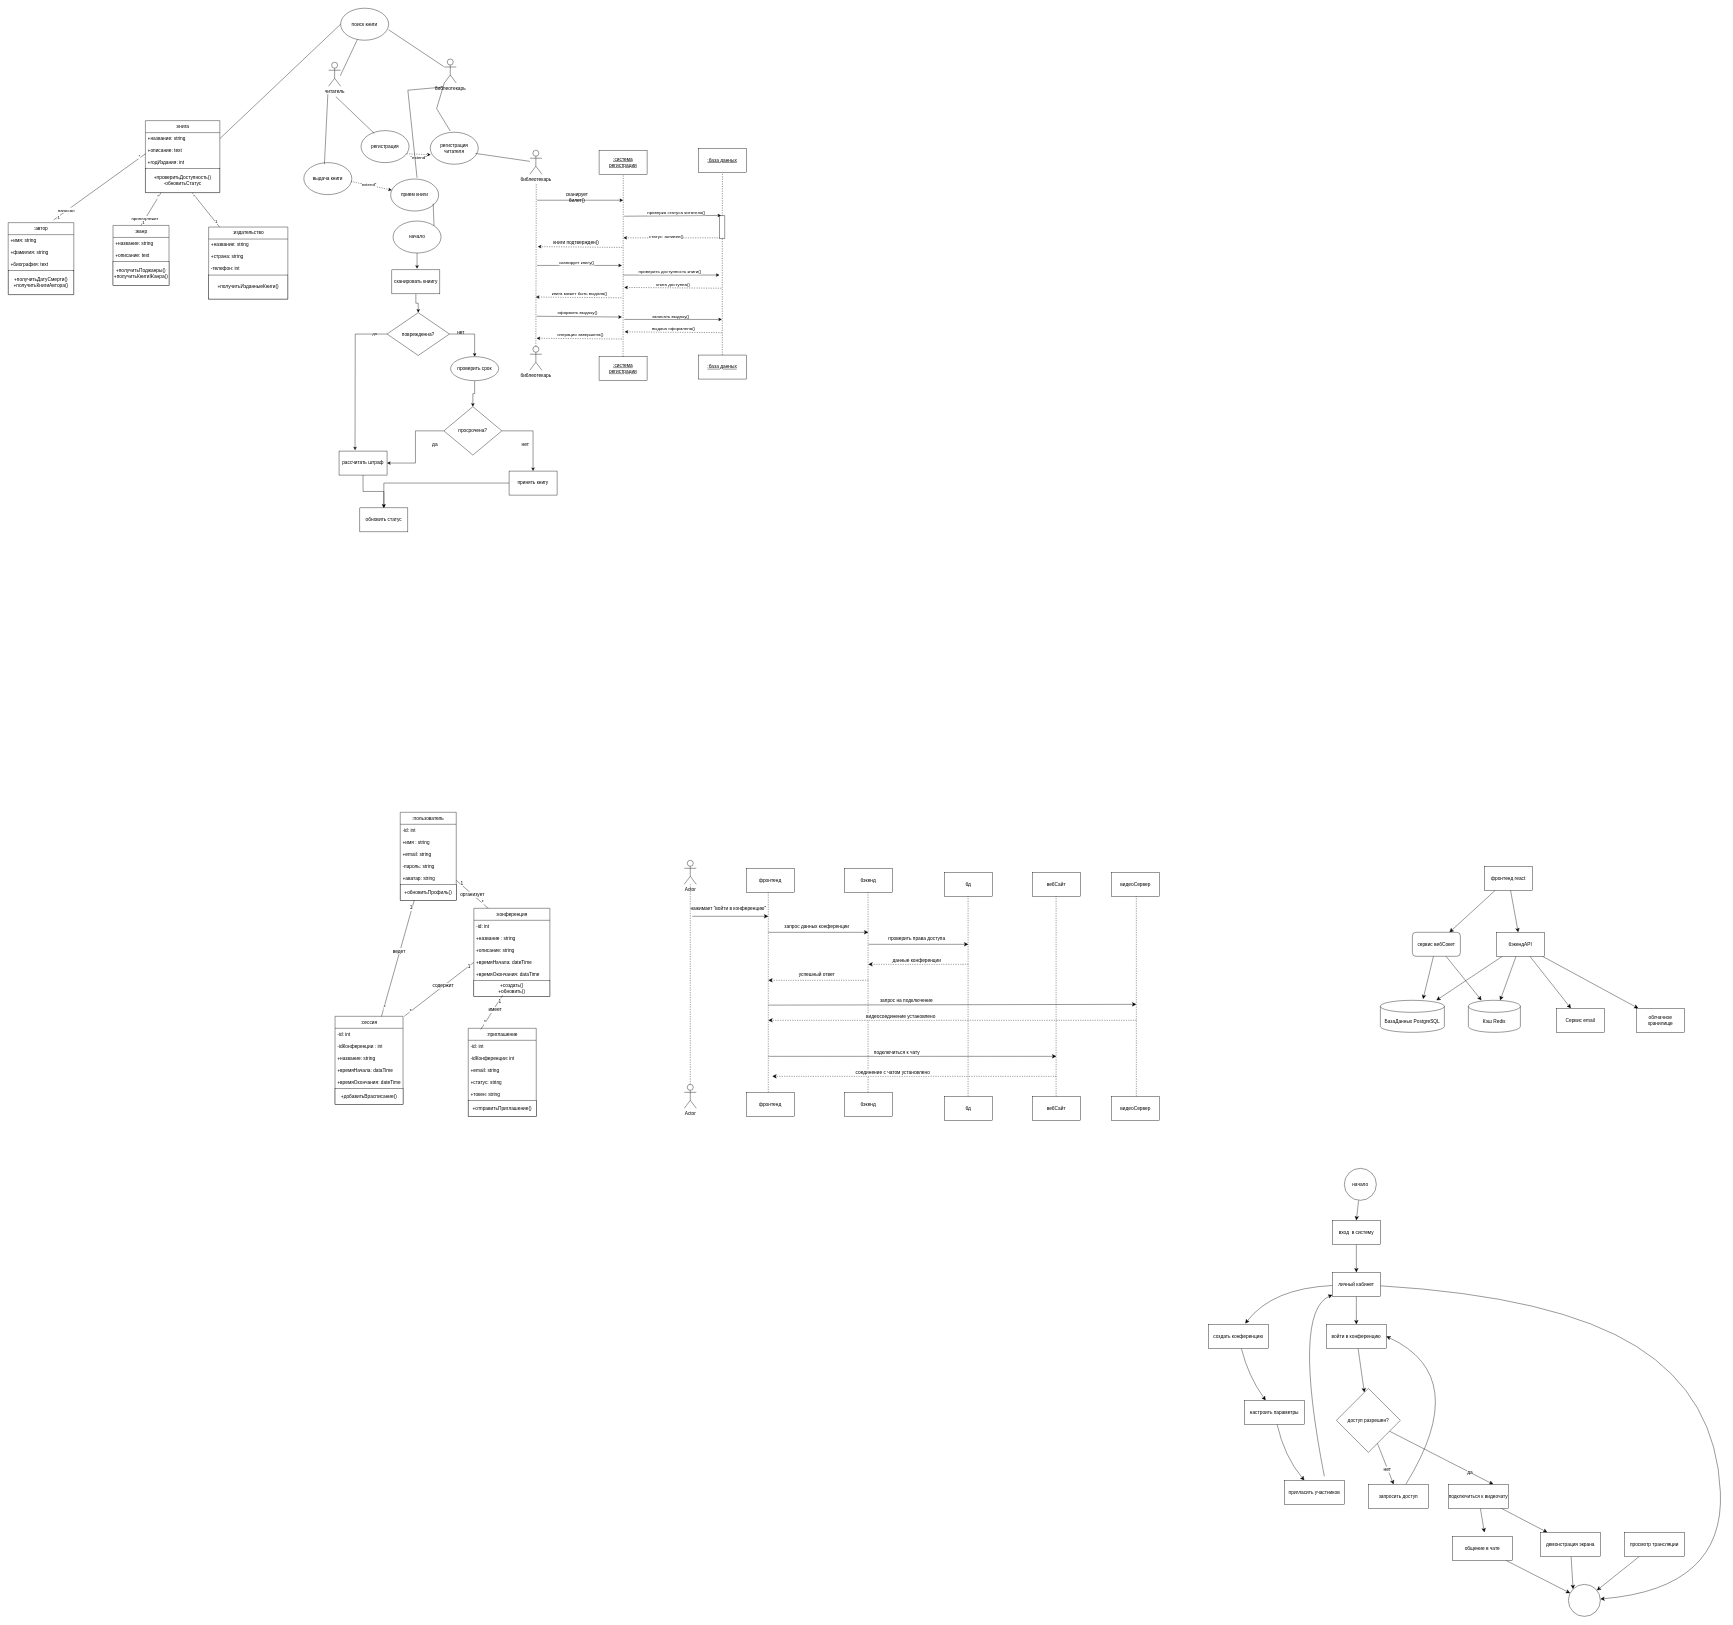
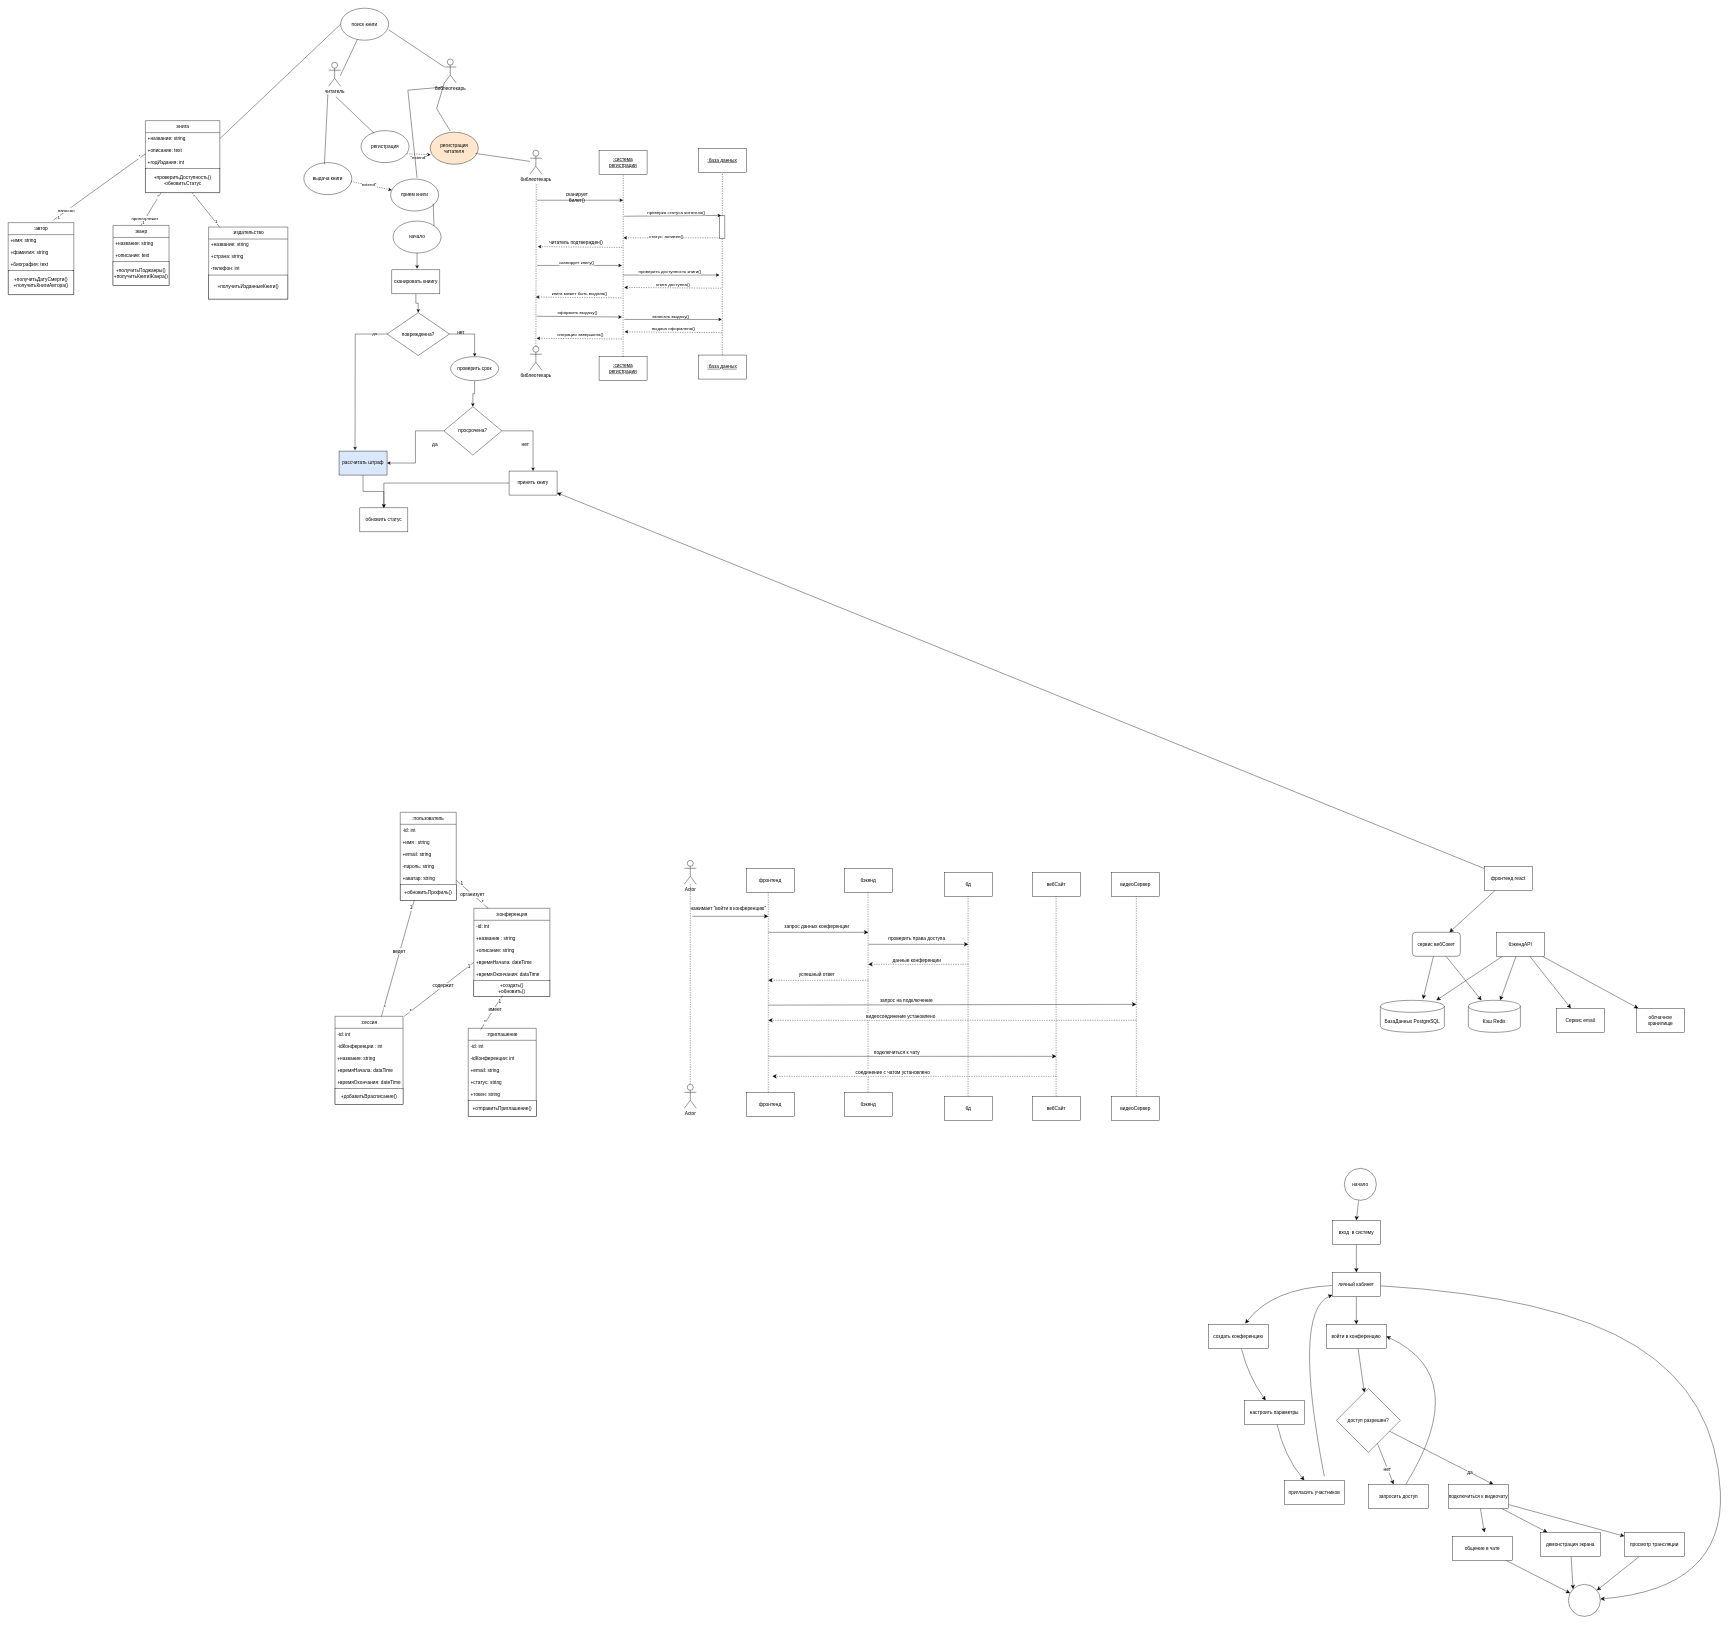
(454, 148) -> (454, 148)
(576, 243) -> (576, 243)
(363, 463) -> (363, 463)
(1517, 927) -> (561, 494)
none -> (1619, 1535)
